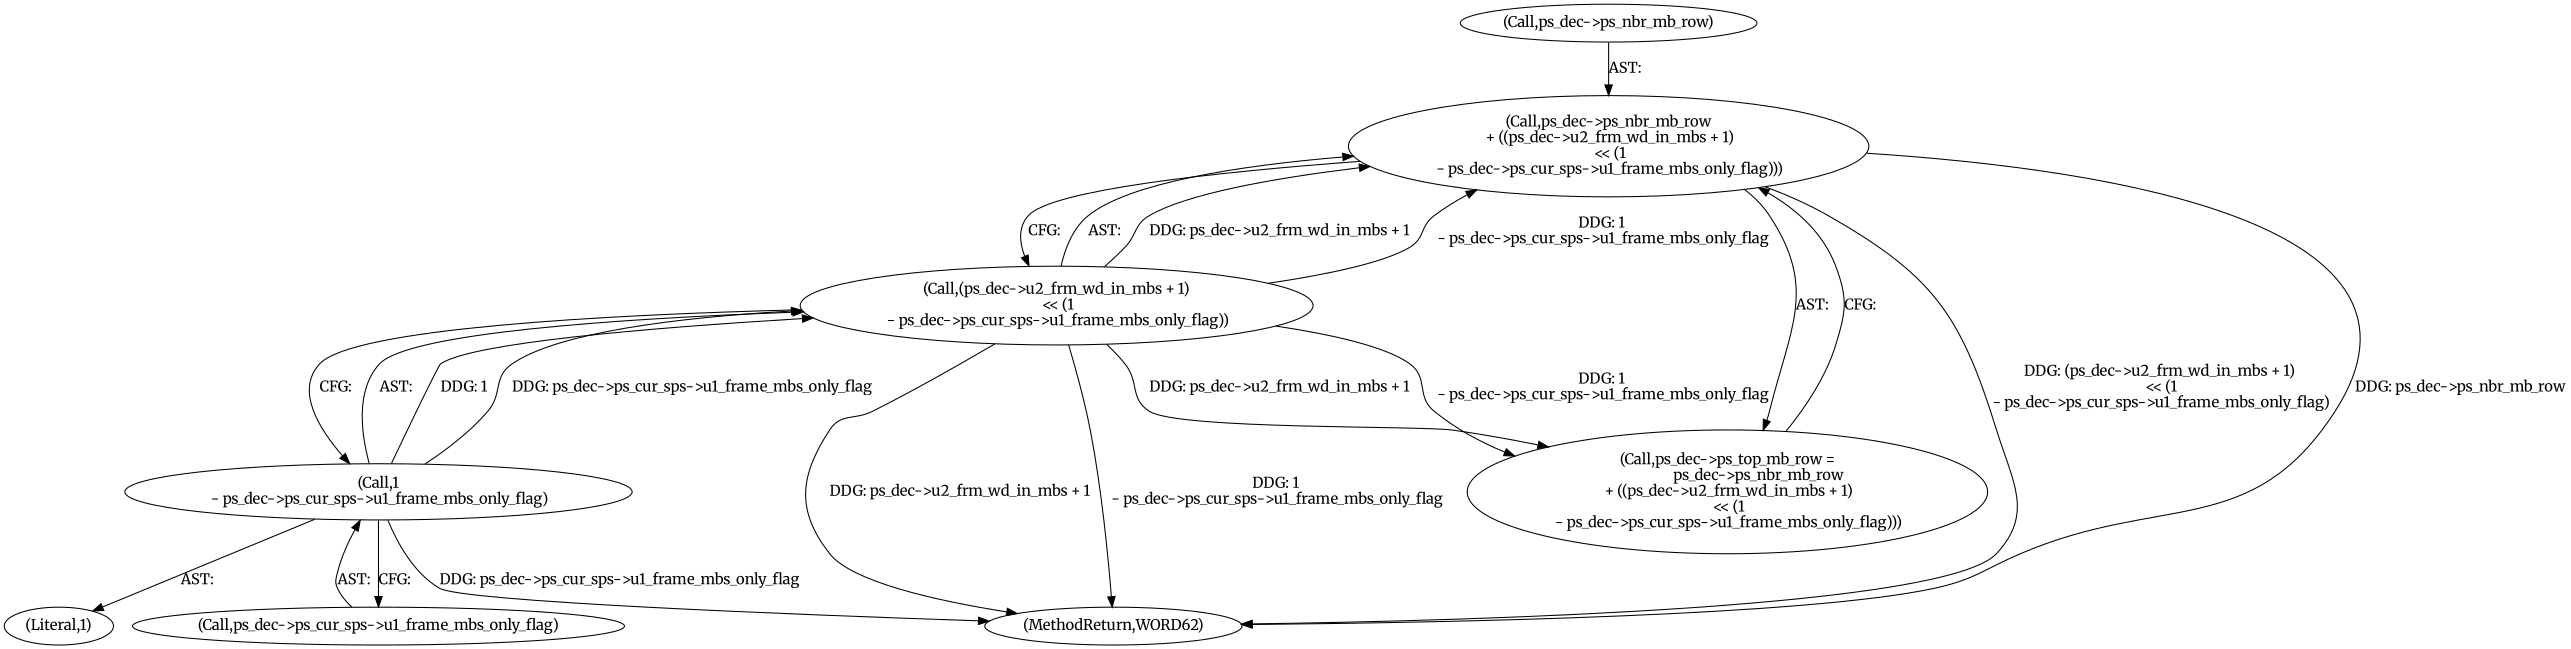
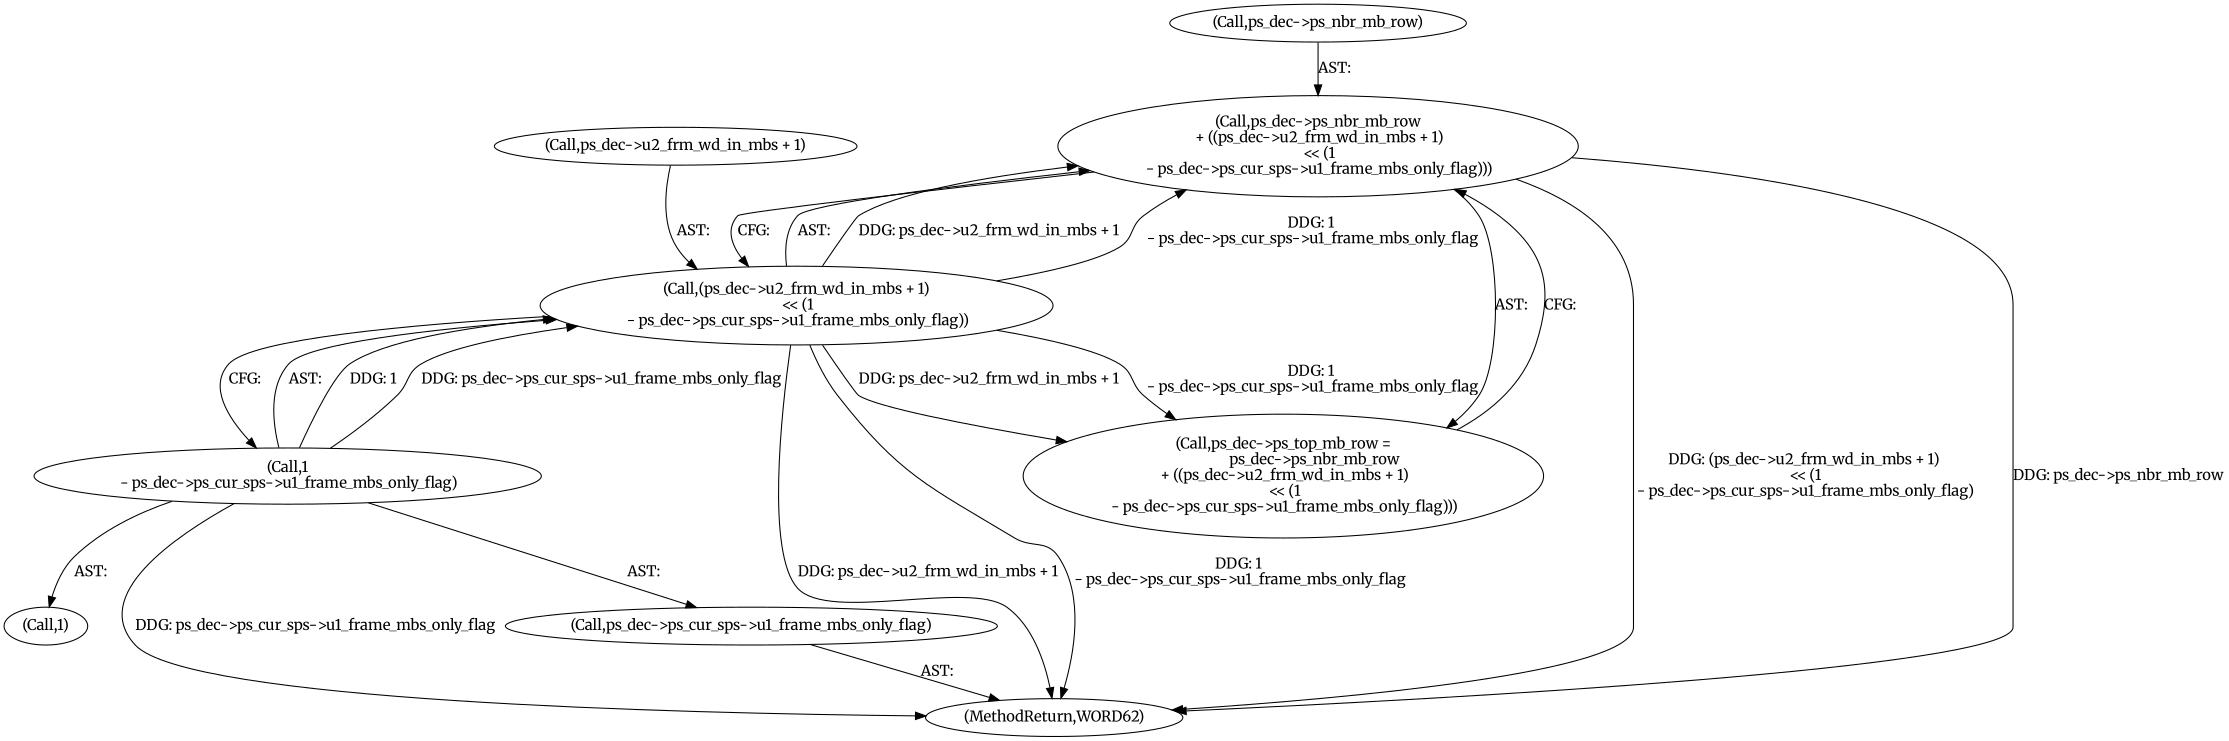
none -> (676, 146)
(338, 570) -> (900, 671)
(396, 580) -> (646, 572)
(59, 626) -> (46, 626)
